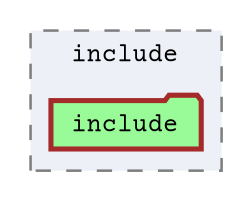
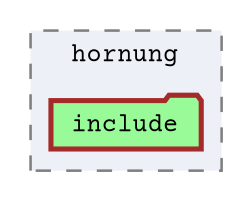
(126, 55) -> (126, 55)
